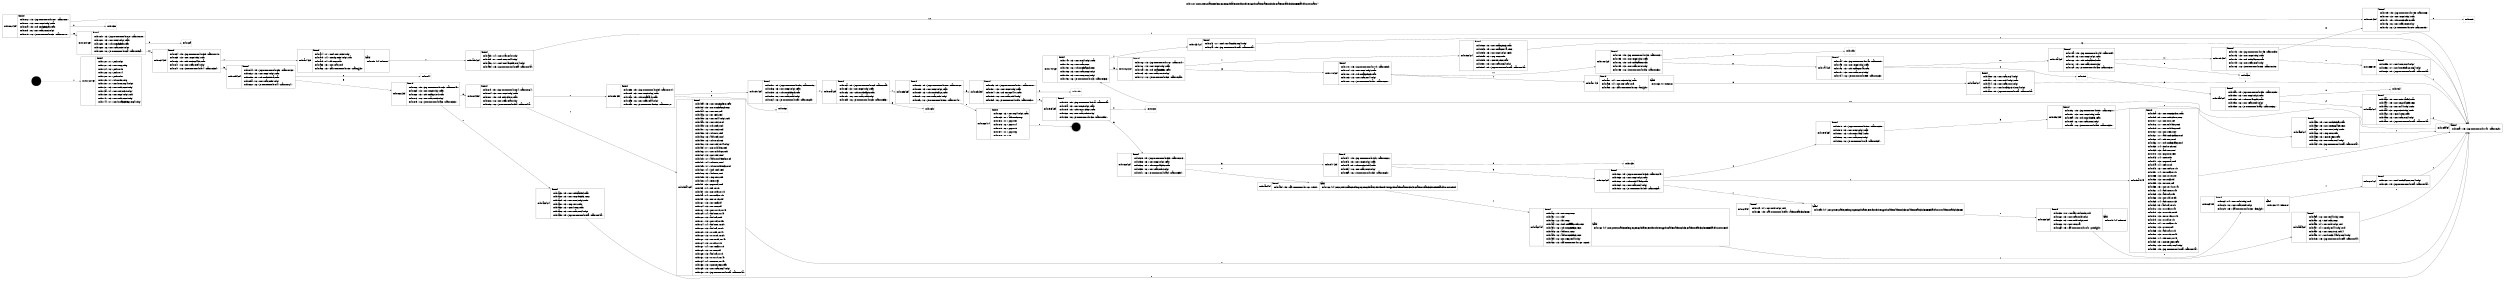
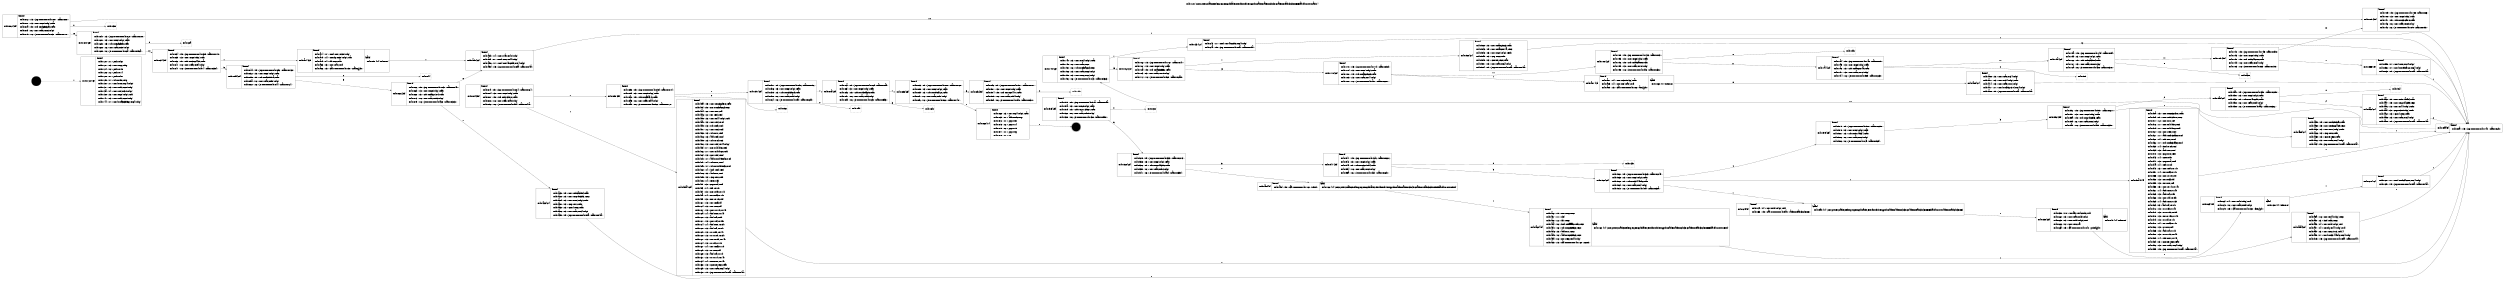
(2469, 20) -> none
(2148, 86) -> (2163, 100)
(462, 95) -> (469, 77)
(1039, 100) -> none
none -> (856, 109)
